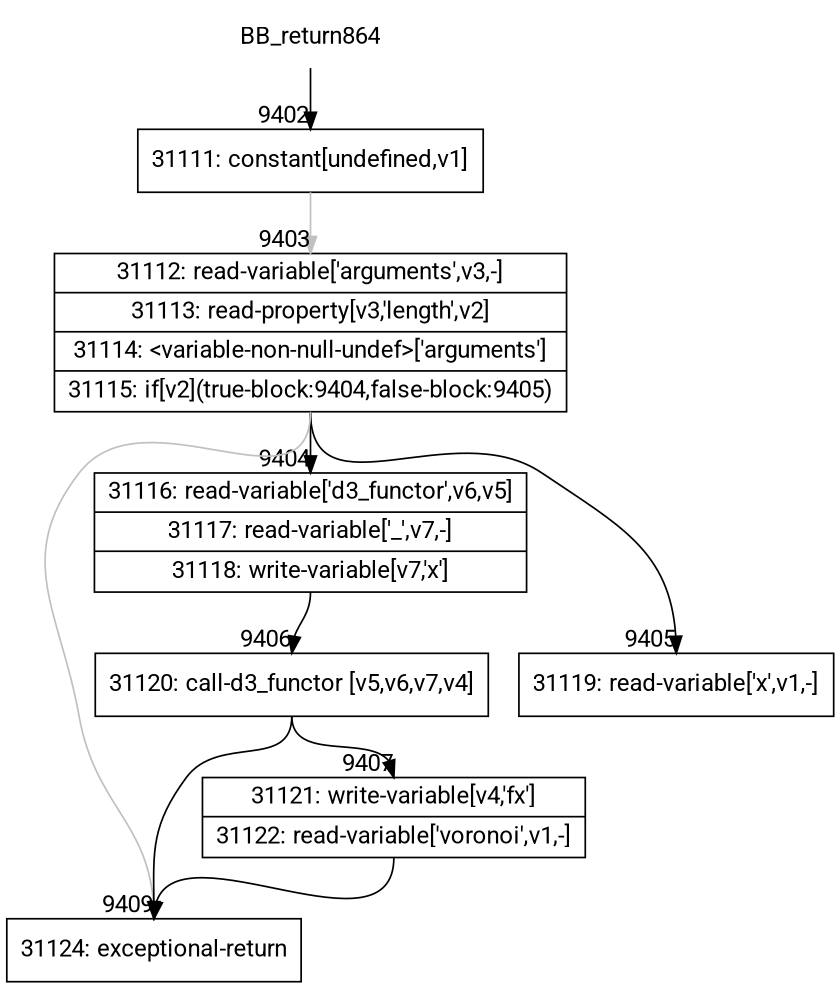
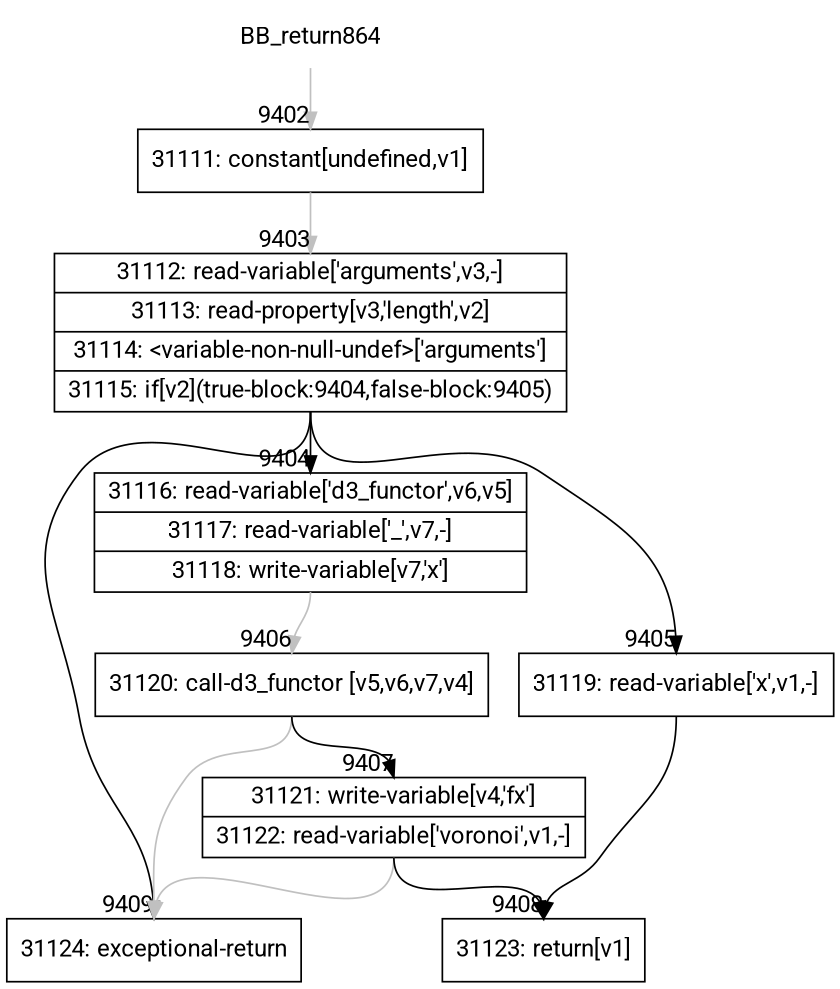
(311, 90) -> (311, 90)
(45, 559) -> (45, 559)
(305, 615) -> (305, 615)
(186, 777) -> (186, 777)
(282, 890) -> (282, 890)
none -> (544, 950)
